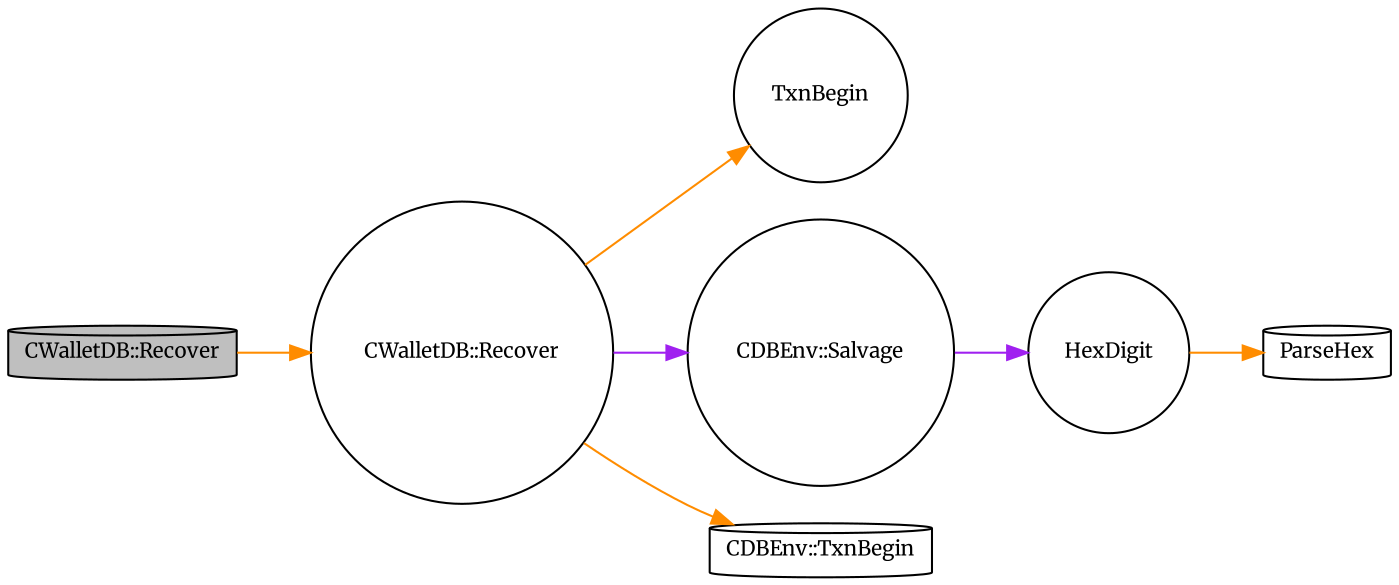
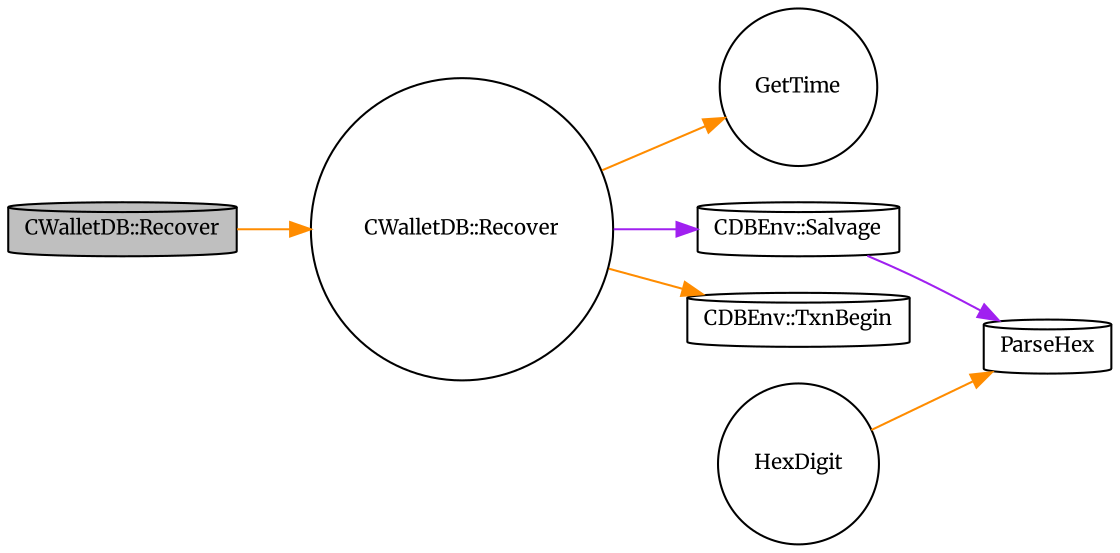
(821, 95) -> (798, 87)
(821, 353) -> (798, 229)
(981, 353) -> (924, 282)
